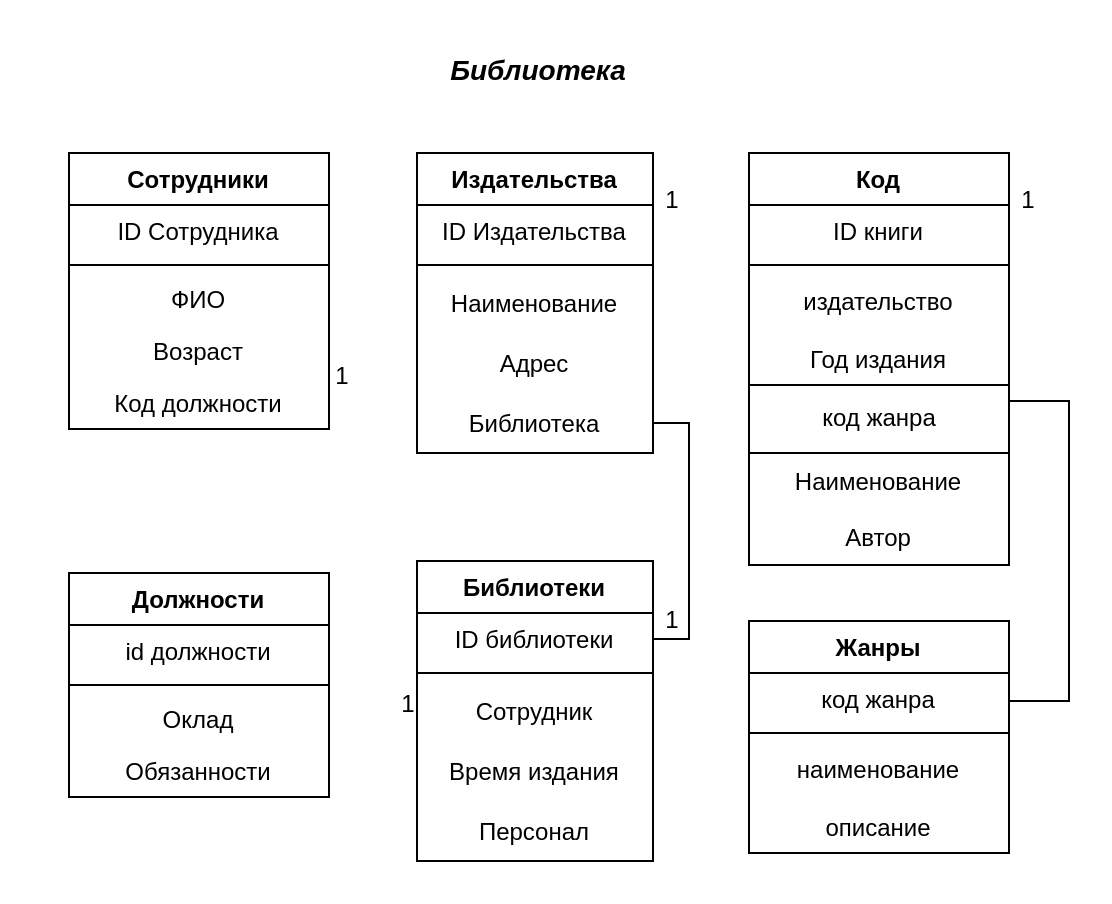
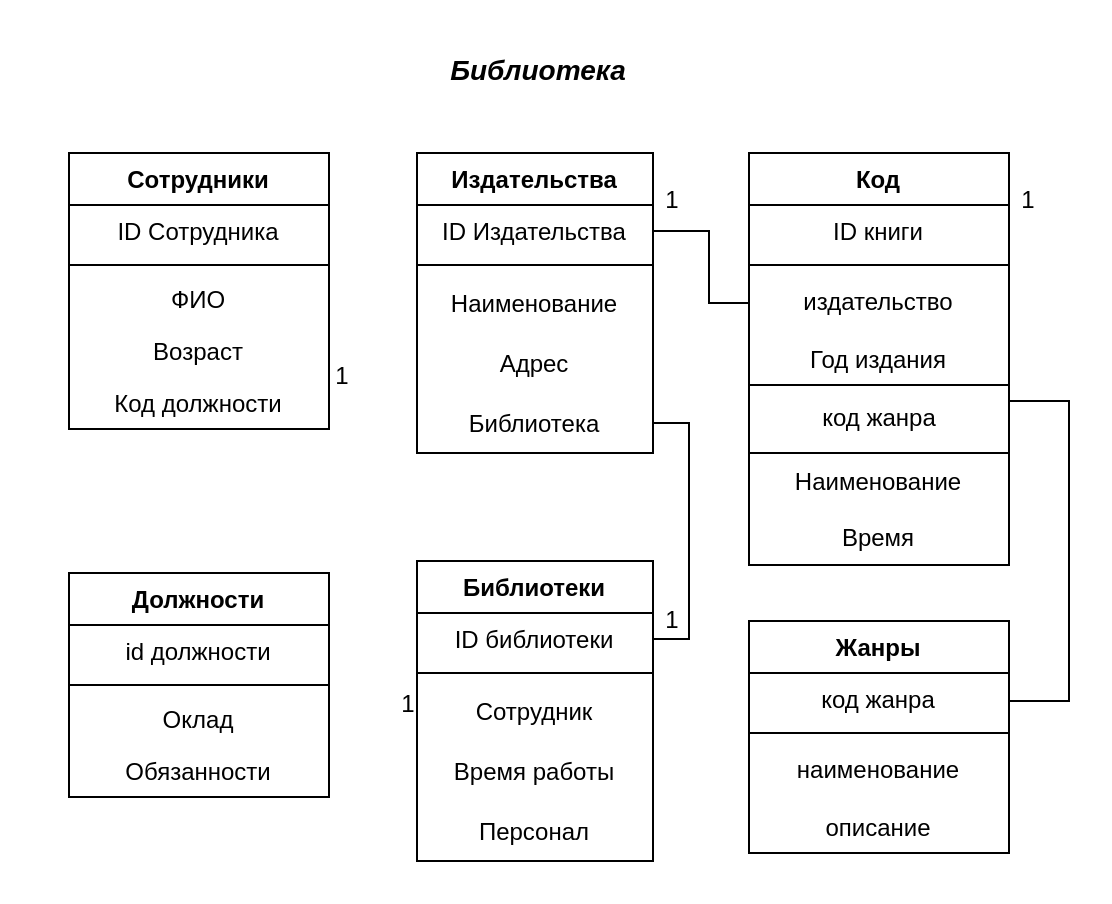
none -> (709, 259)
(878, 538) -> (878, 538)
(534, 772) -> (534, 772)
